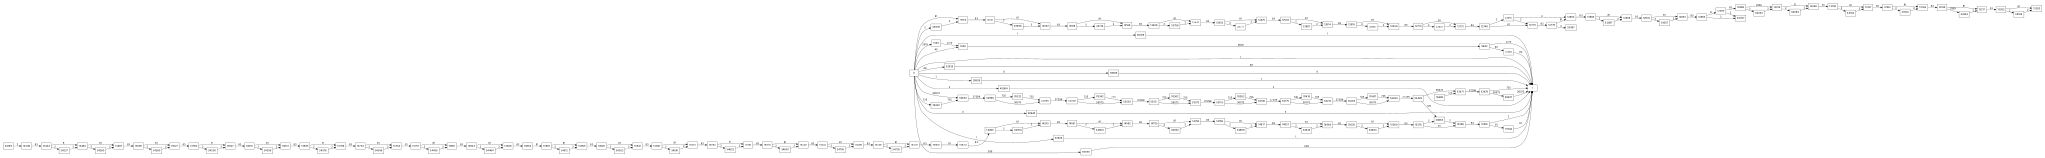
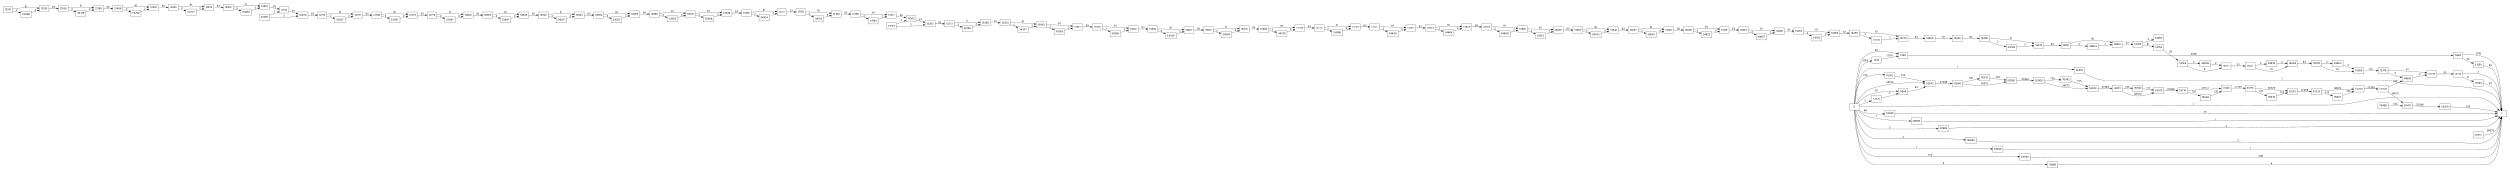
(1759, 5) -> (672, 11)
(1953, 9) -> (864, 16)
(2009, 12) -> (900, 23)
(1730, 14) -> (625, 17)
(1539, 17) -> (458, 18)
(976, 20) -> (1916, 90)
none -> (949, 24)
(1361, 26) -> (274, 14)
none -> (1505, 34)
(1496, 94) -> none
(1185, 127) -> none
